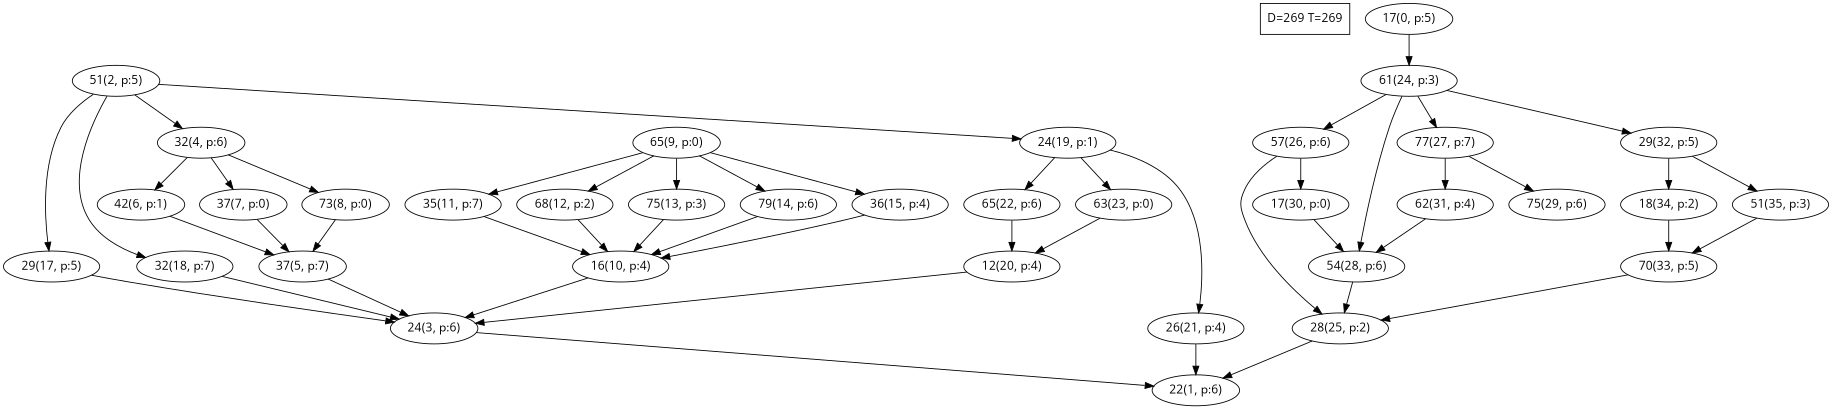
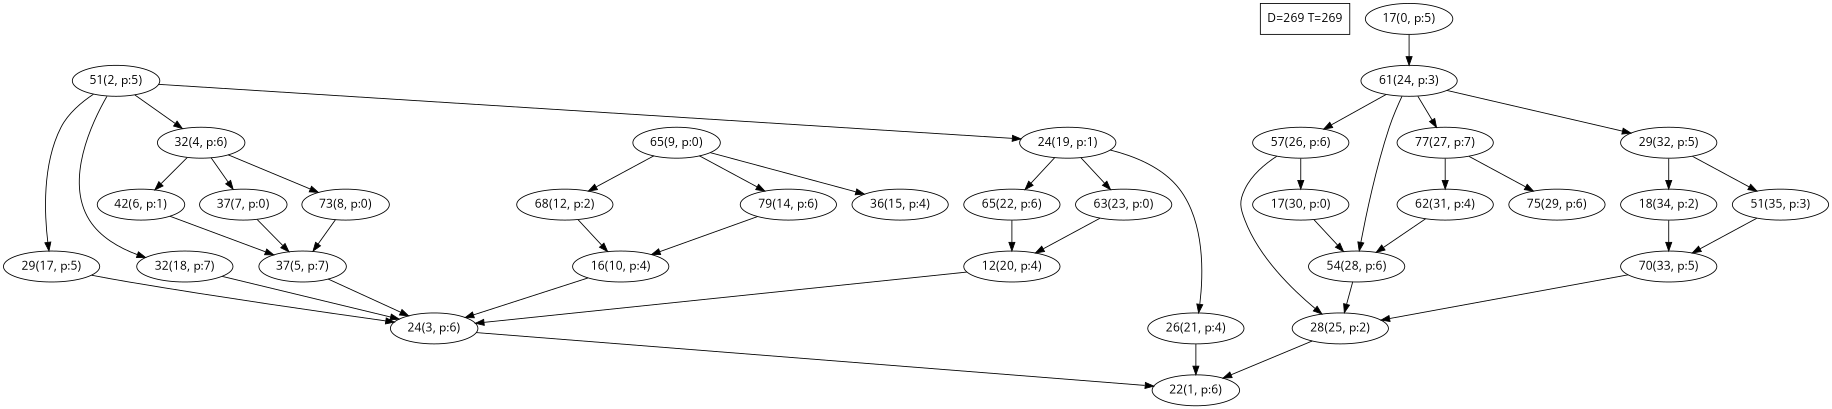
(453, 205) -> none
(677, 205) -> none
(767, 237) -> none
